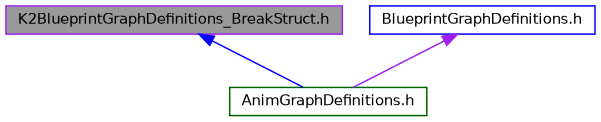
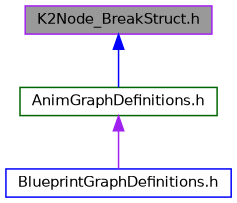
(174, 20) -> (119, 20)
(399, 64) -> (119, 150)
